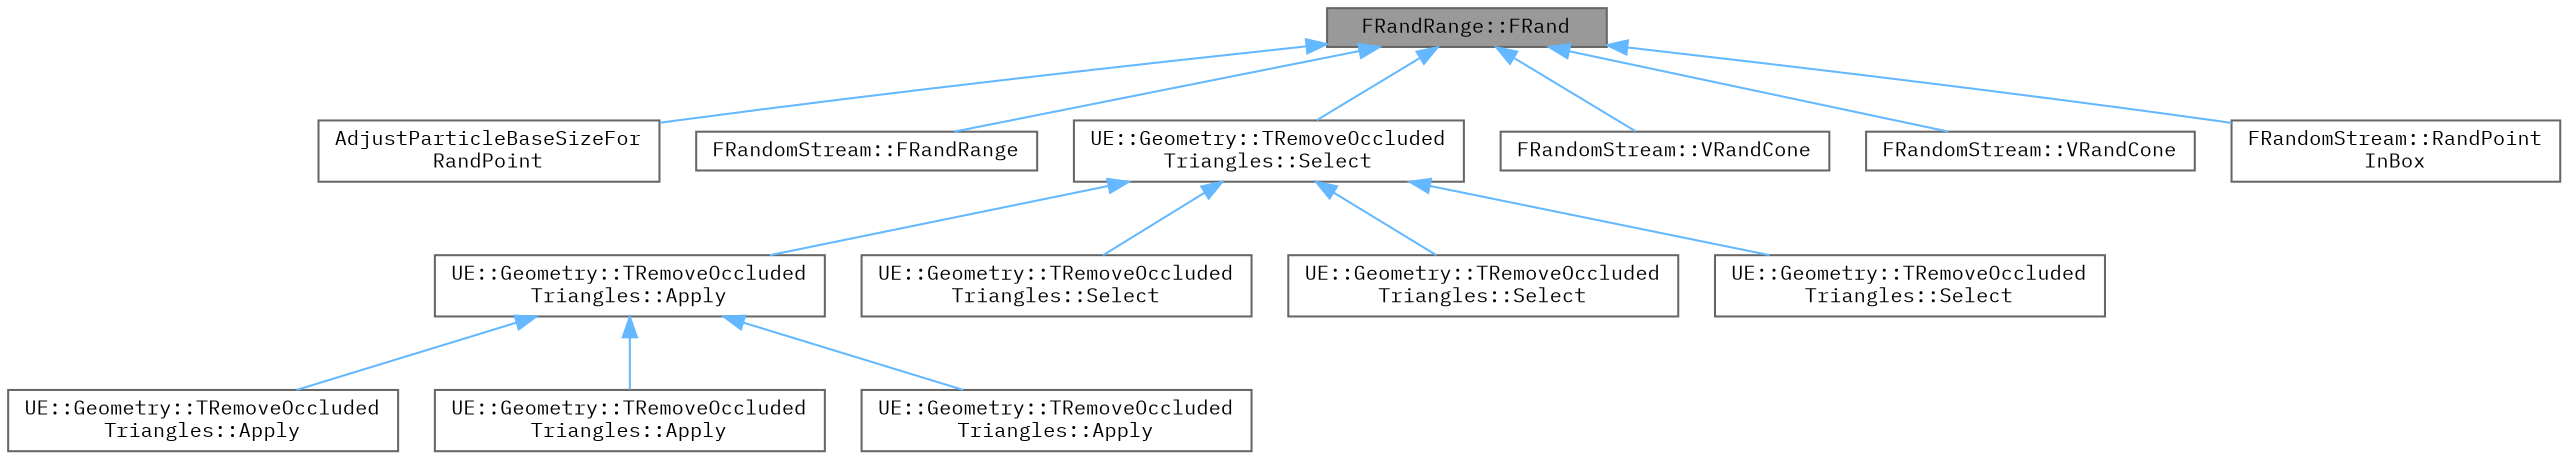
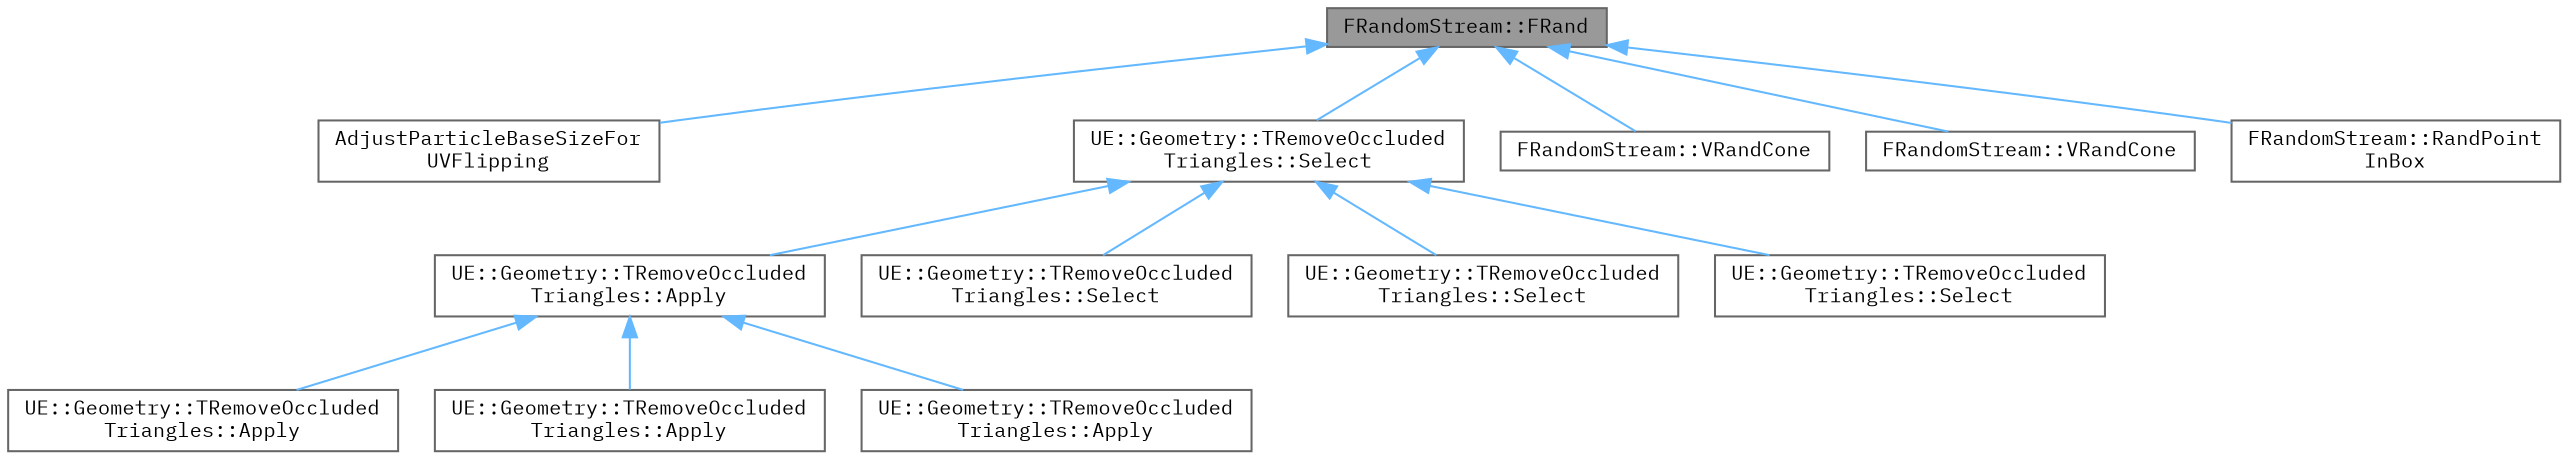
(1467, 28) -> (1467, 28)
(489, 151) -> (489, 151)
(867, 151) -> none
